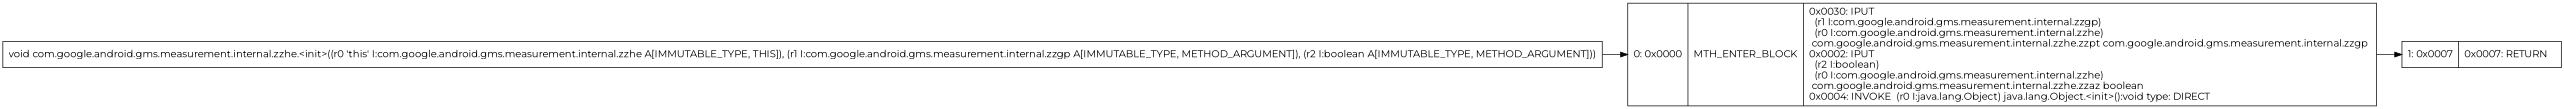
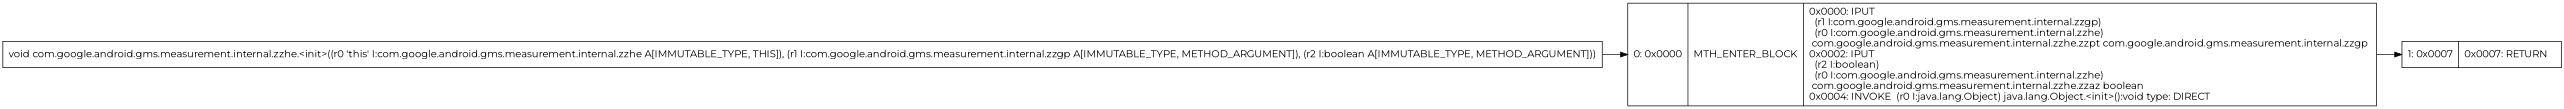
(1844, 12) -> (1845, 12)
